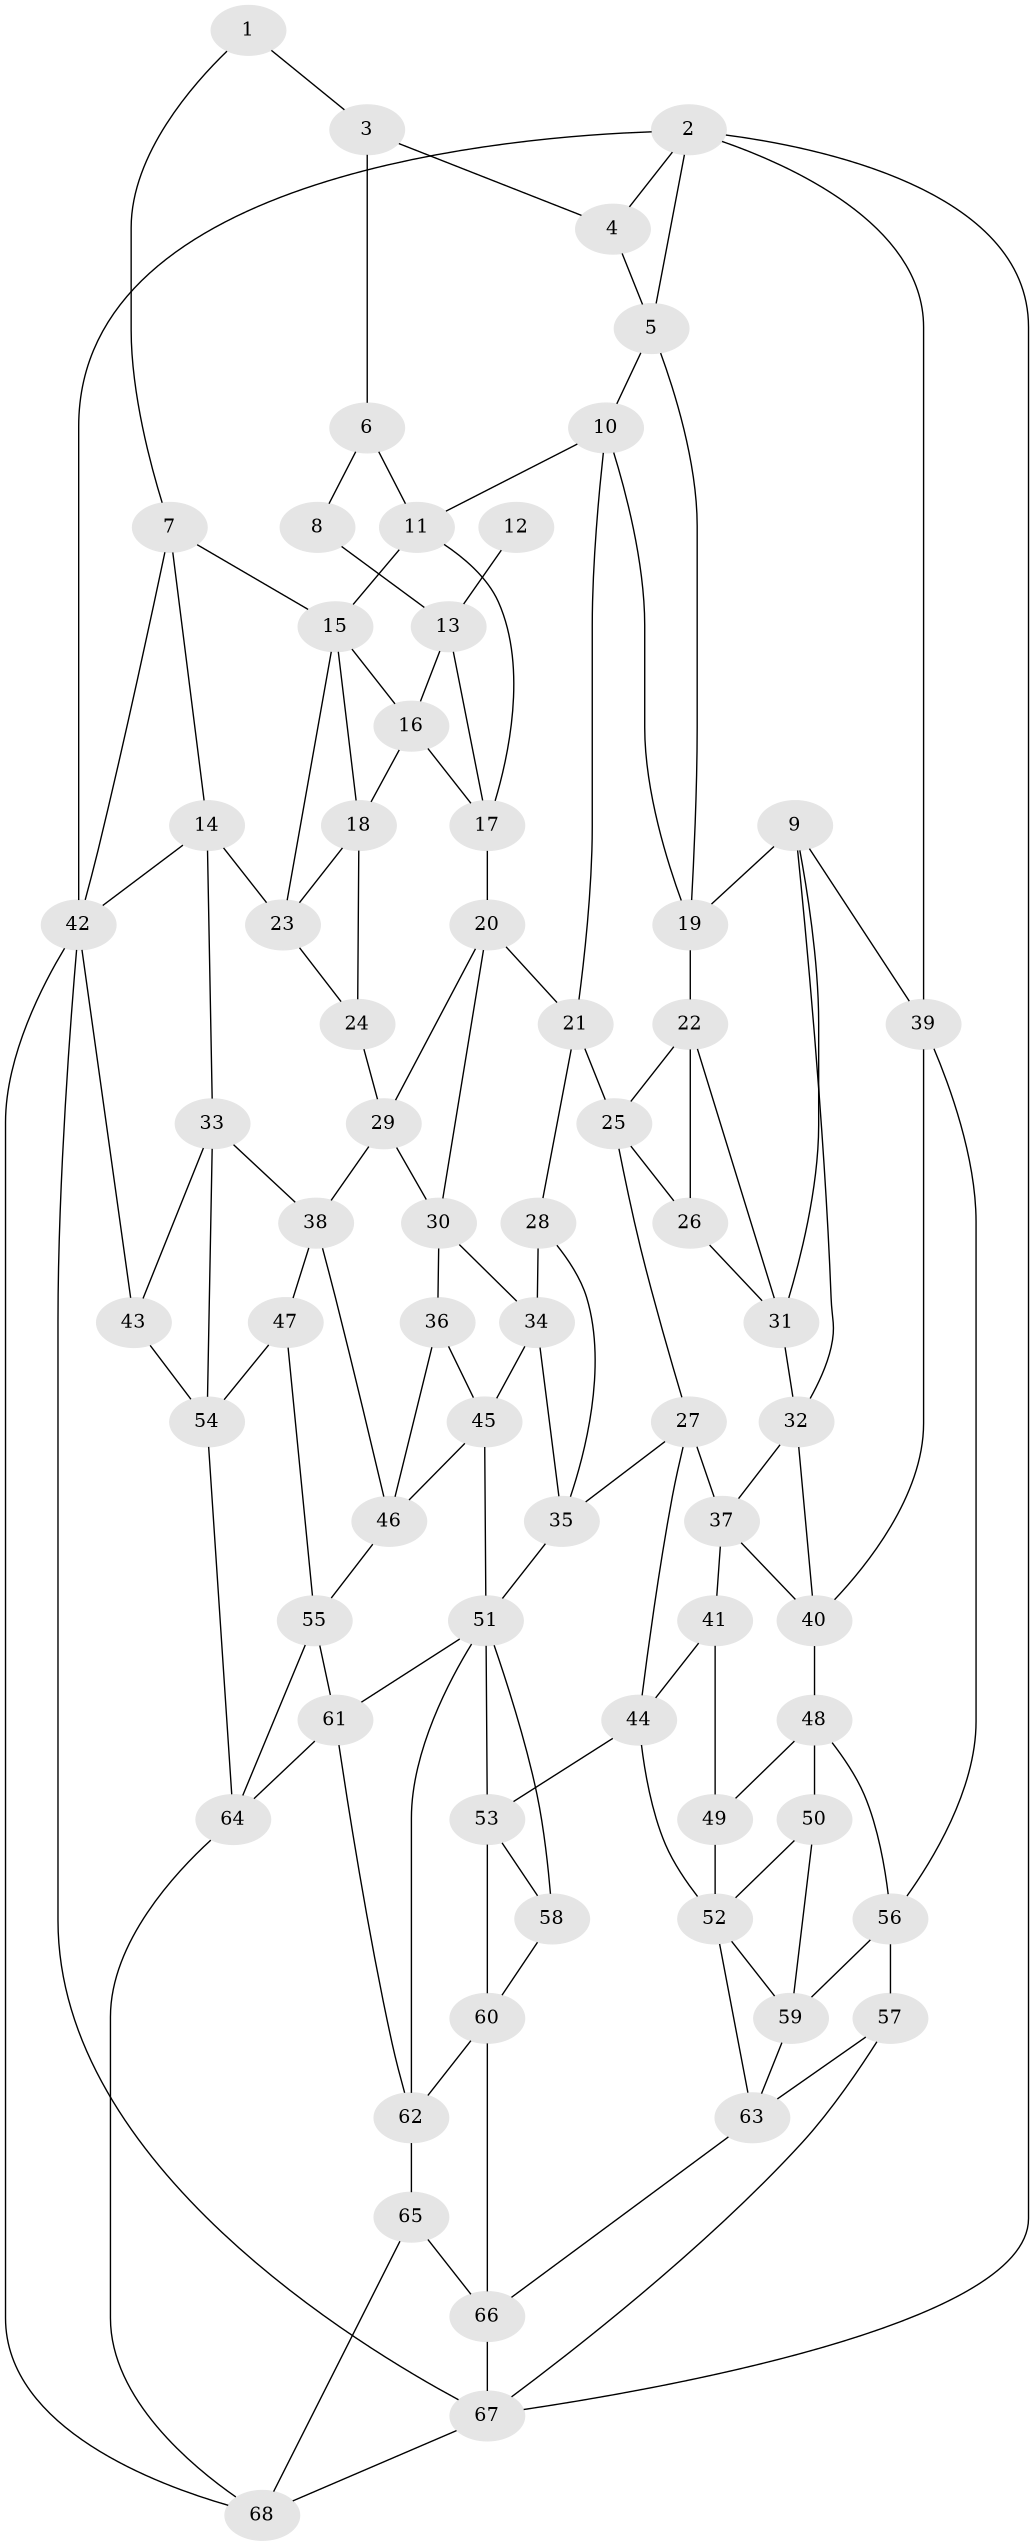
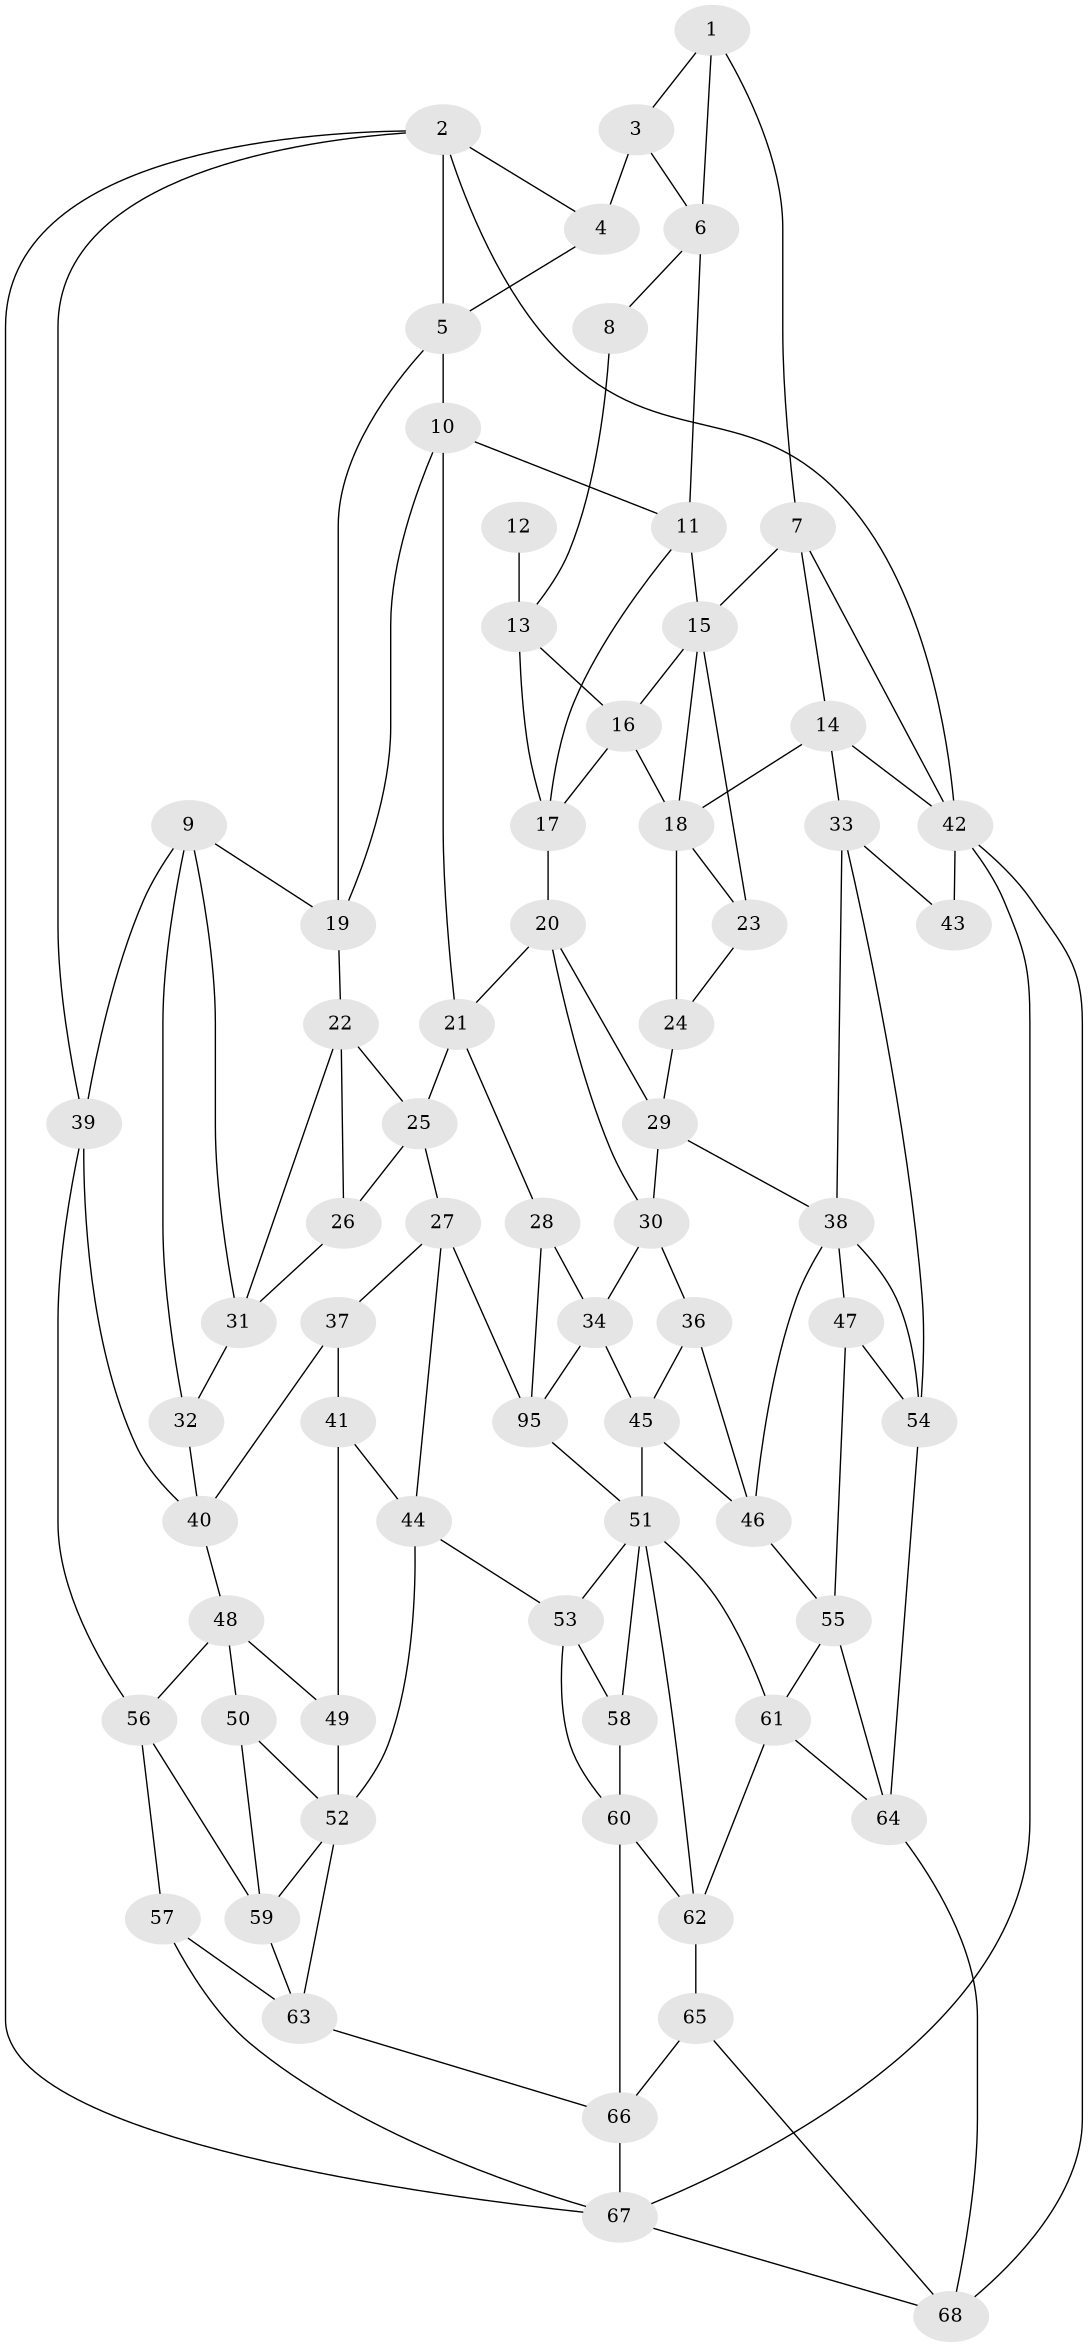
none -> (707, 130)
(245, 875) -> (752, 776)
(171, 1372) -> (903, 1314)
(759, 1472) -> none
(562, 1521) -> (530, 1422)
